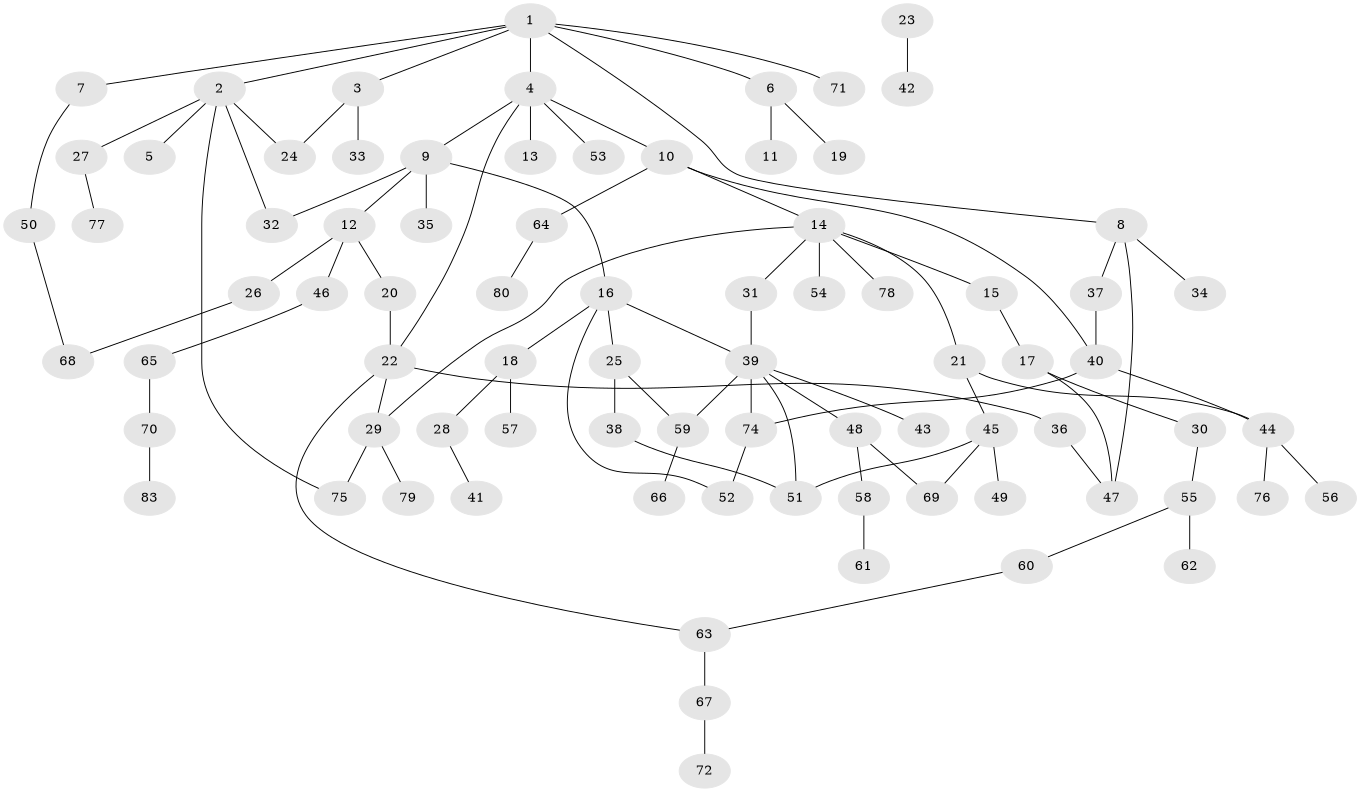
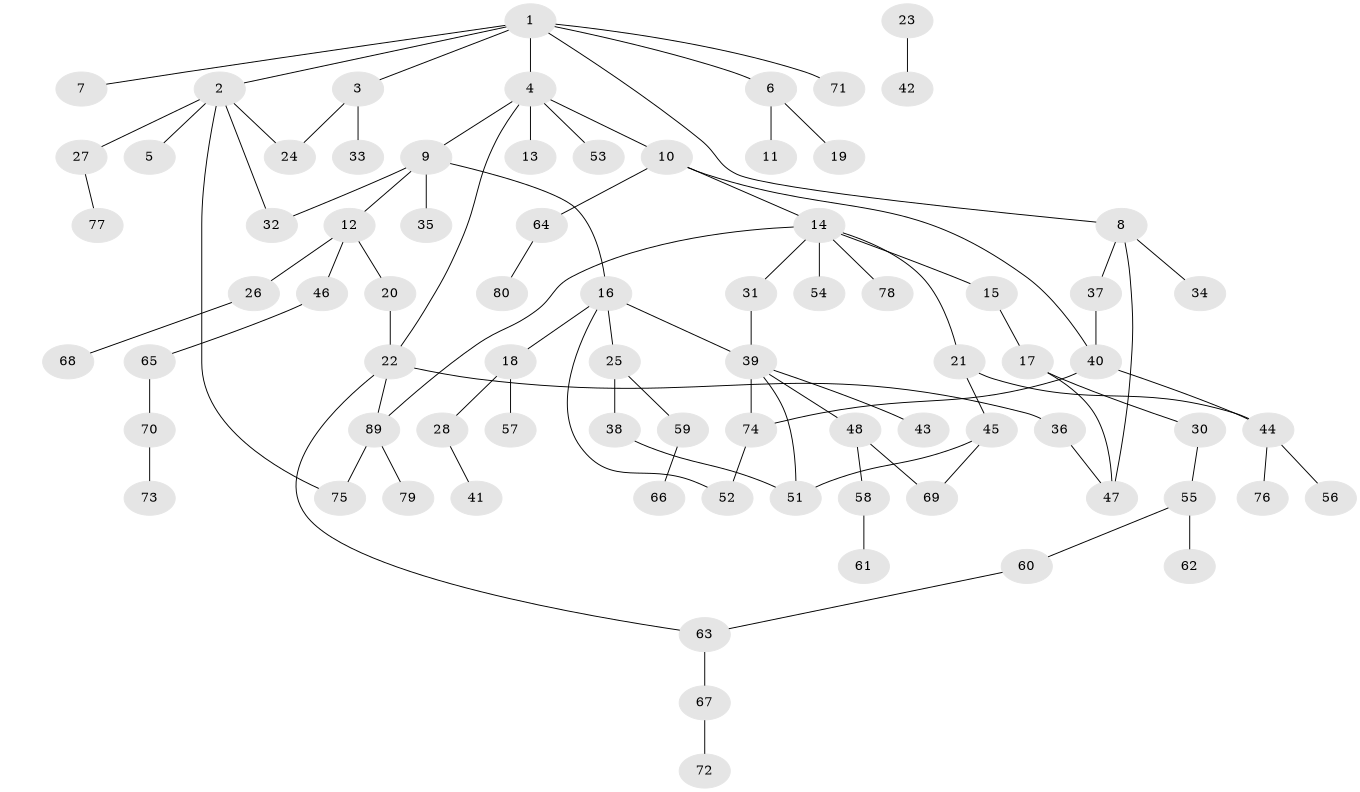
(29, 225) -> none
(717, 396) -> none
(374, 430) -> (374, 430)
(150, 498) -> (150, 498)
(1000, 498) -> none
